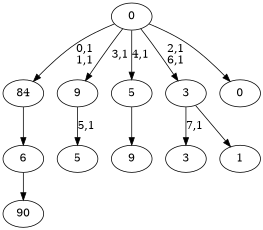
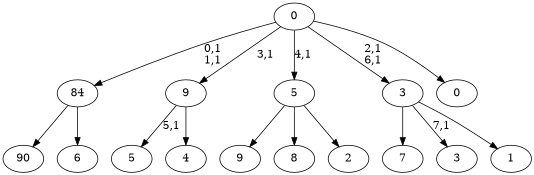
none -> (186, 159)
none -> (294, 159)
none -> (349, 159)
none -> (403, 159)
(23, 183) -> (53, 123)
